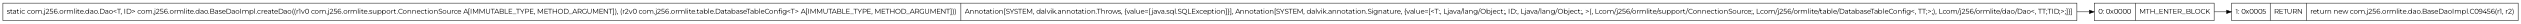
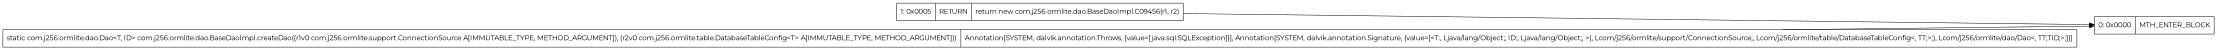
(2220, 12) -> (1636, 19)
